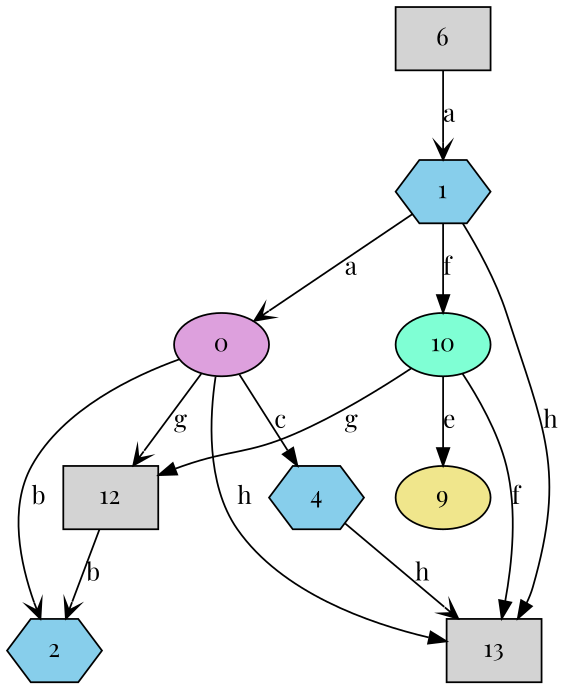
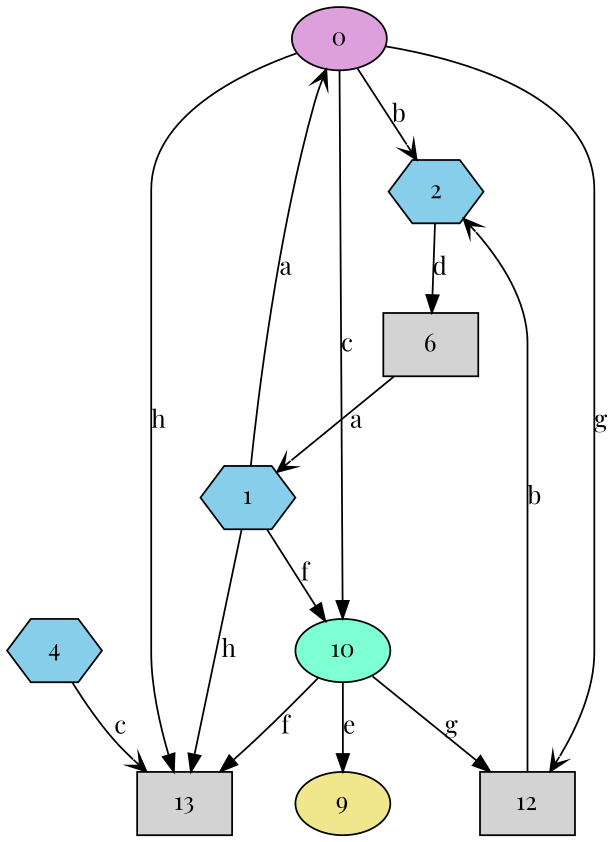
none -> (434, 259)
(264, 412) -> (341, 336)
(423, 574) -> (120, 727)
